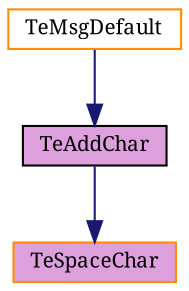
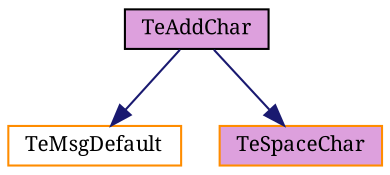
(95, 77) -> (153, 80)
